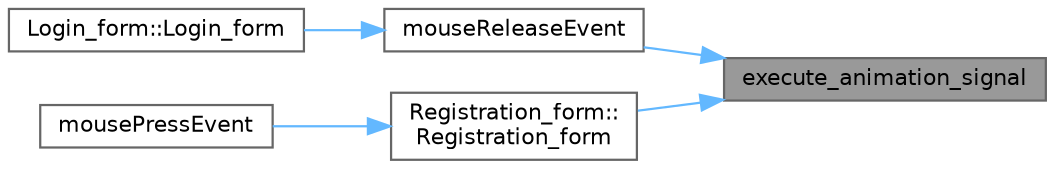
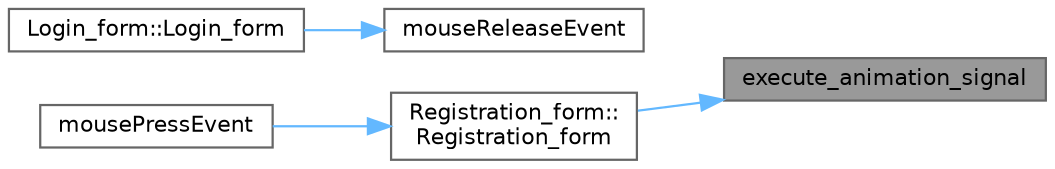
(673, 51) -> none
